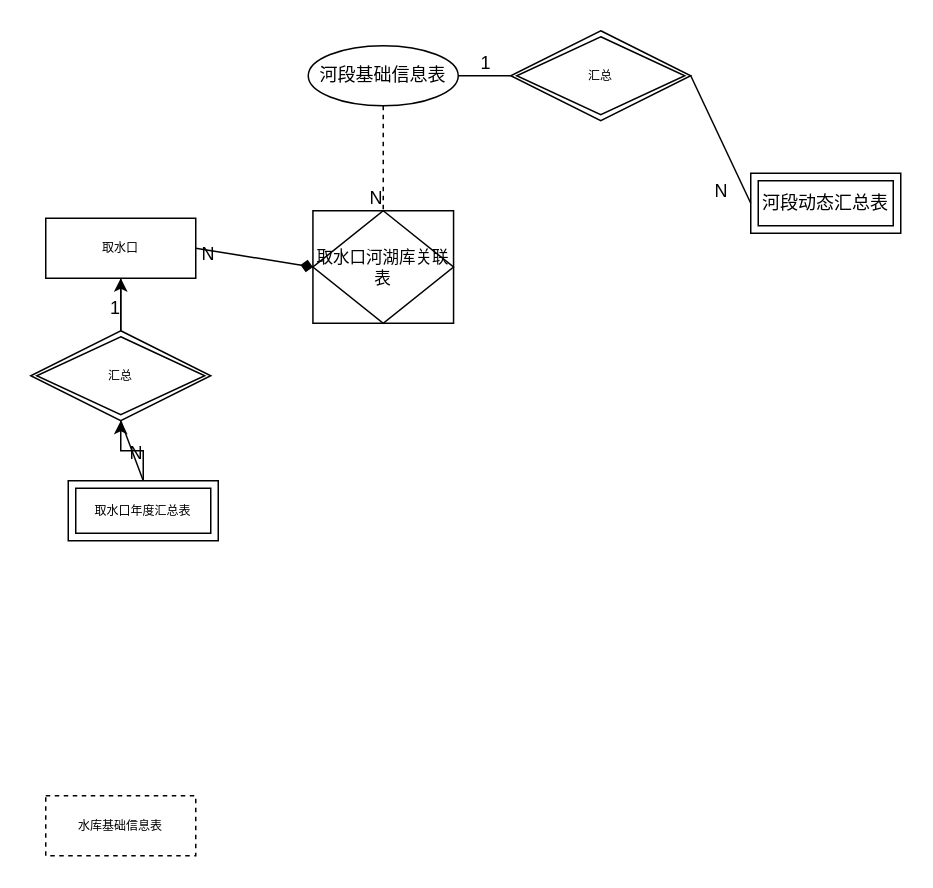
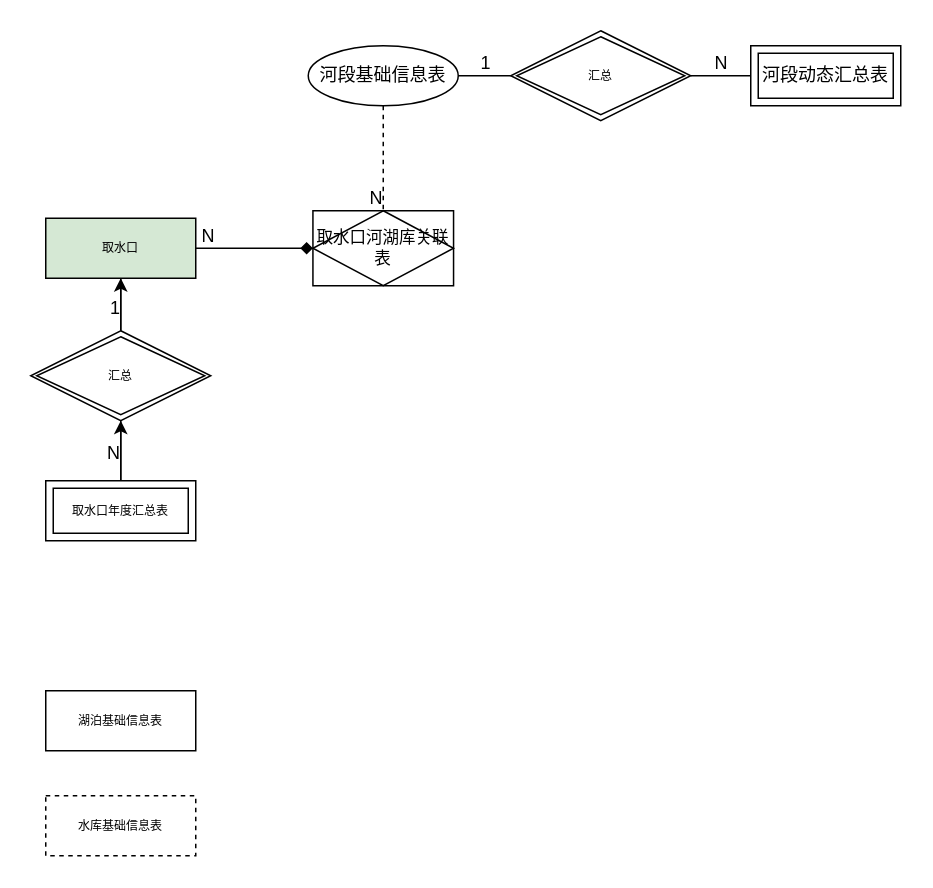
(826, 203) -> (826, 76)
(121, 248) -> (121, 248)
(383, 267) -> (383, 248)
(143, 511) -> (121, 511)
none -> (121, 721)
